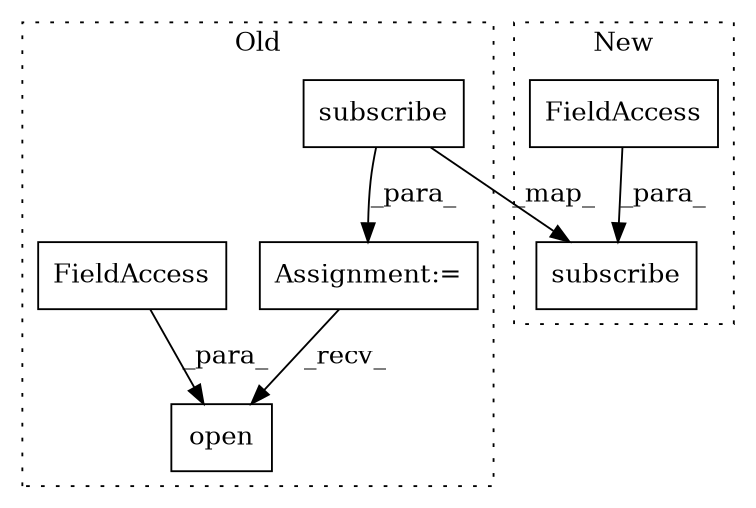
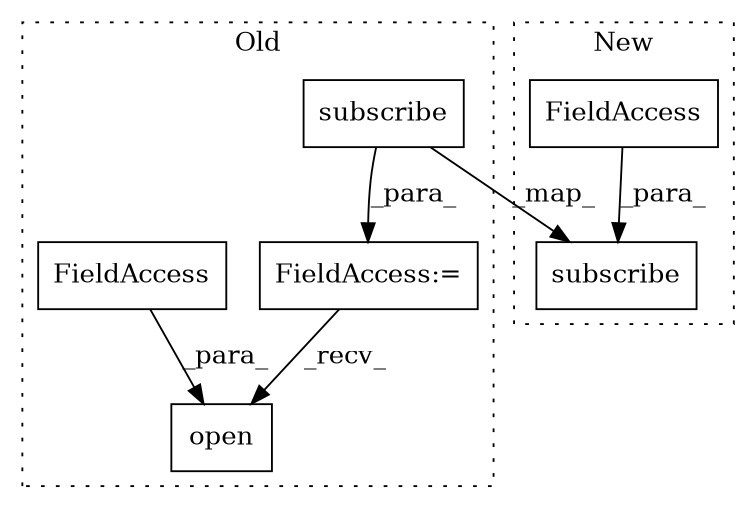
(369, 276) -> (369, 276)
